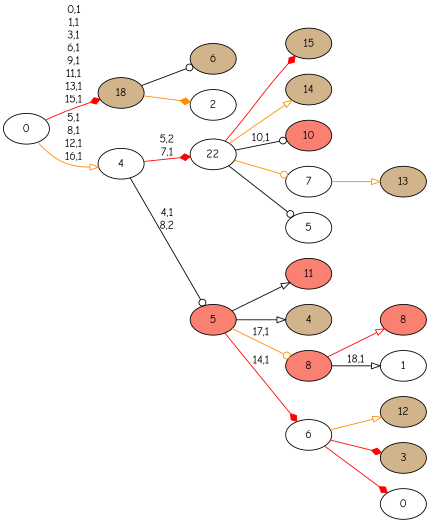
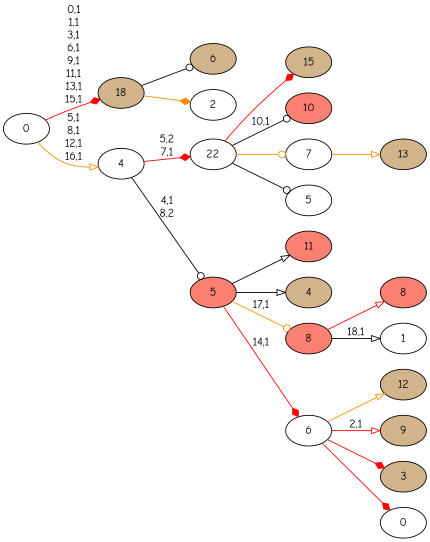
(309, 90) -> none
none -> (403, 431)
